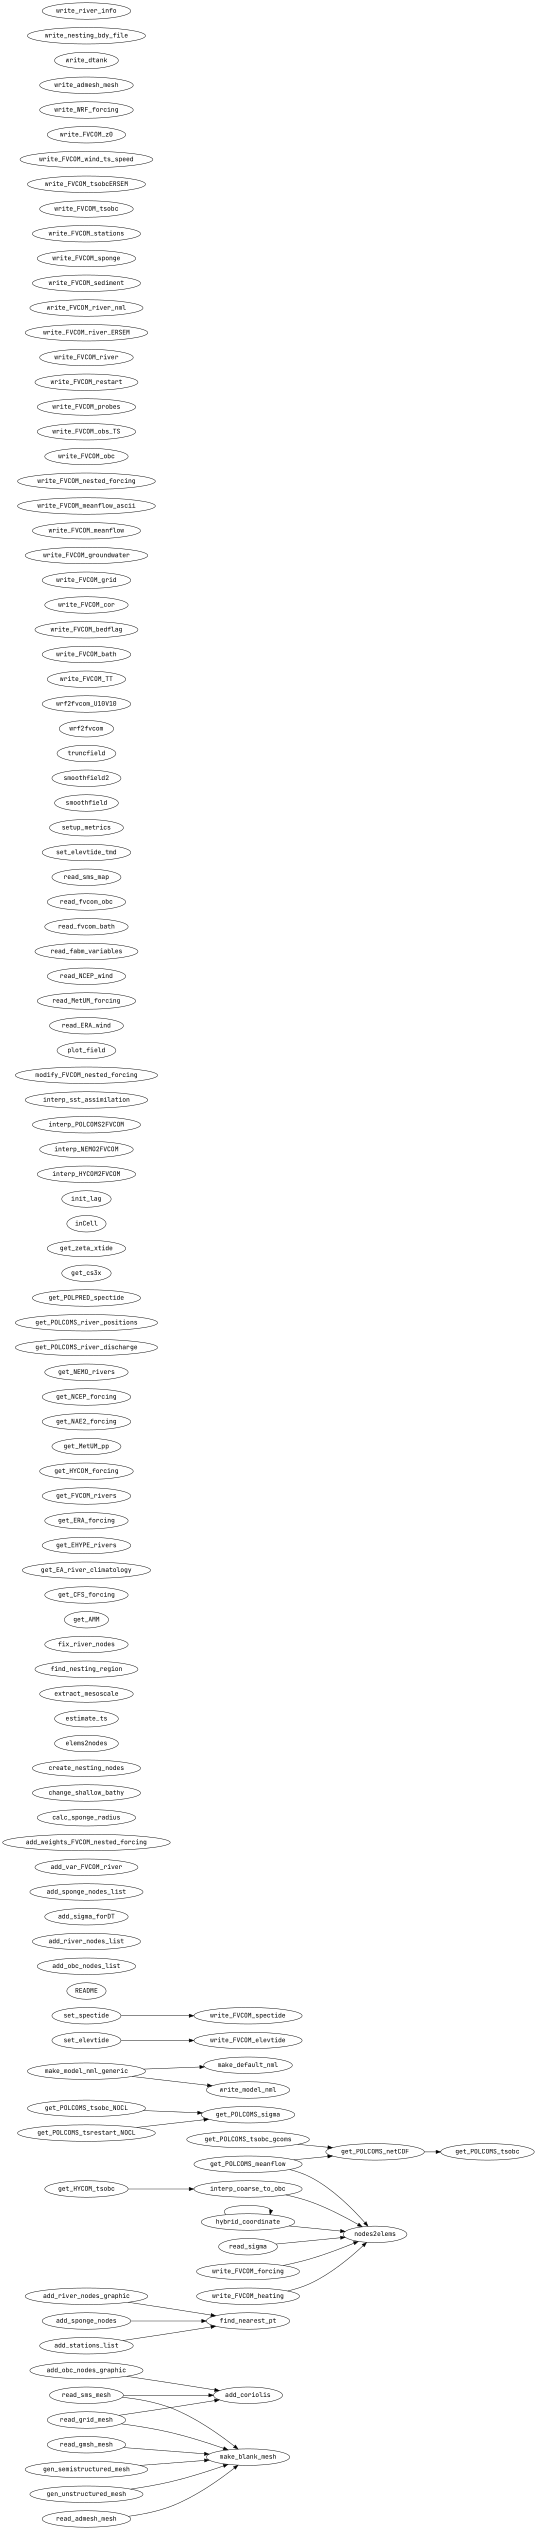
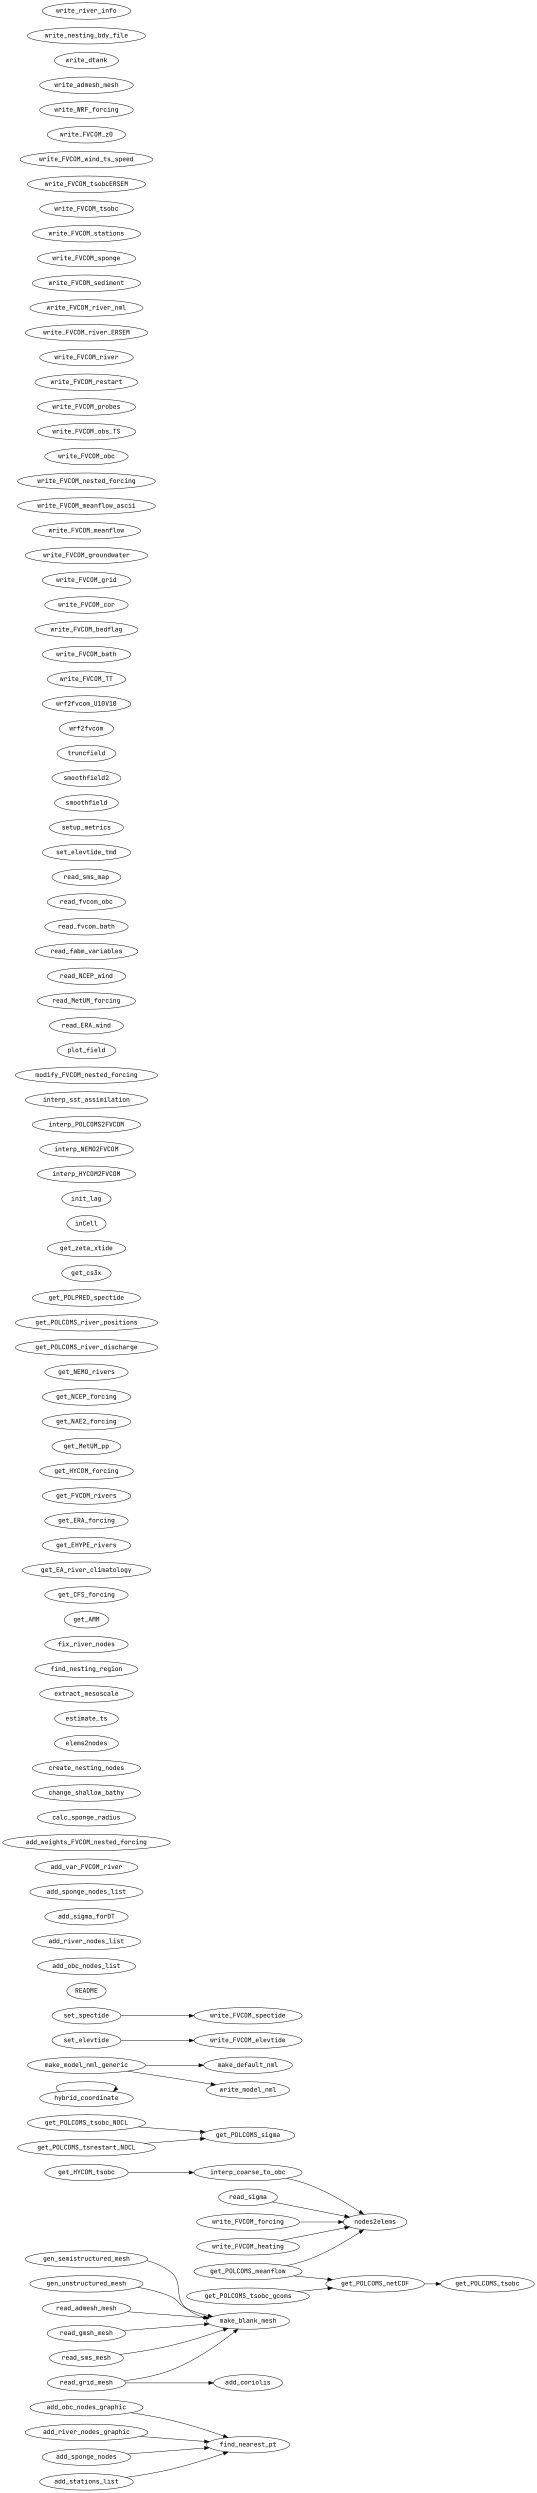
(315, 2229) -> none
(171, 2383) -> (178, 2422)
(166, 2395) -> none
